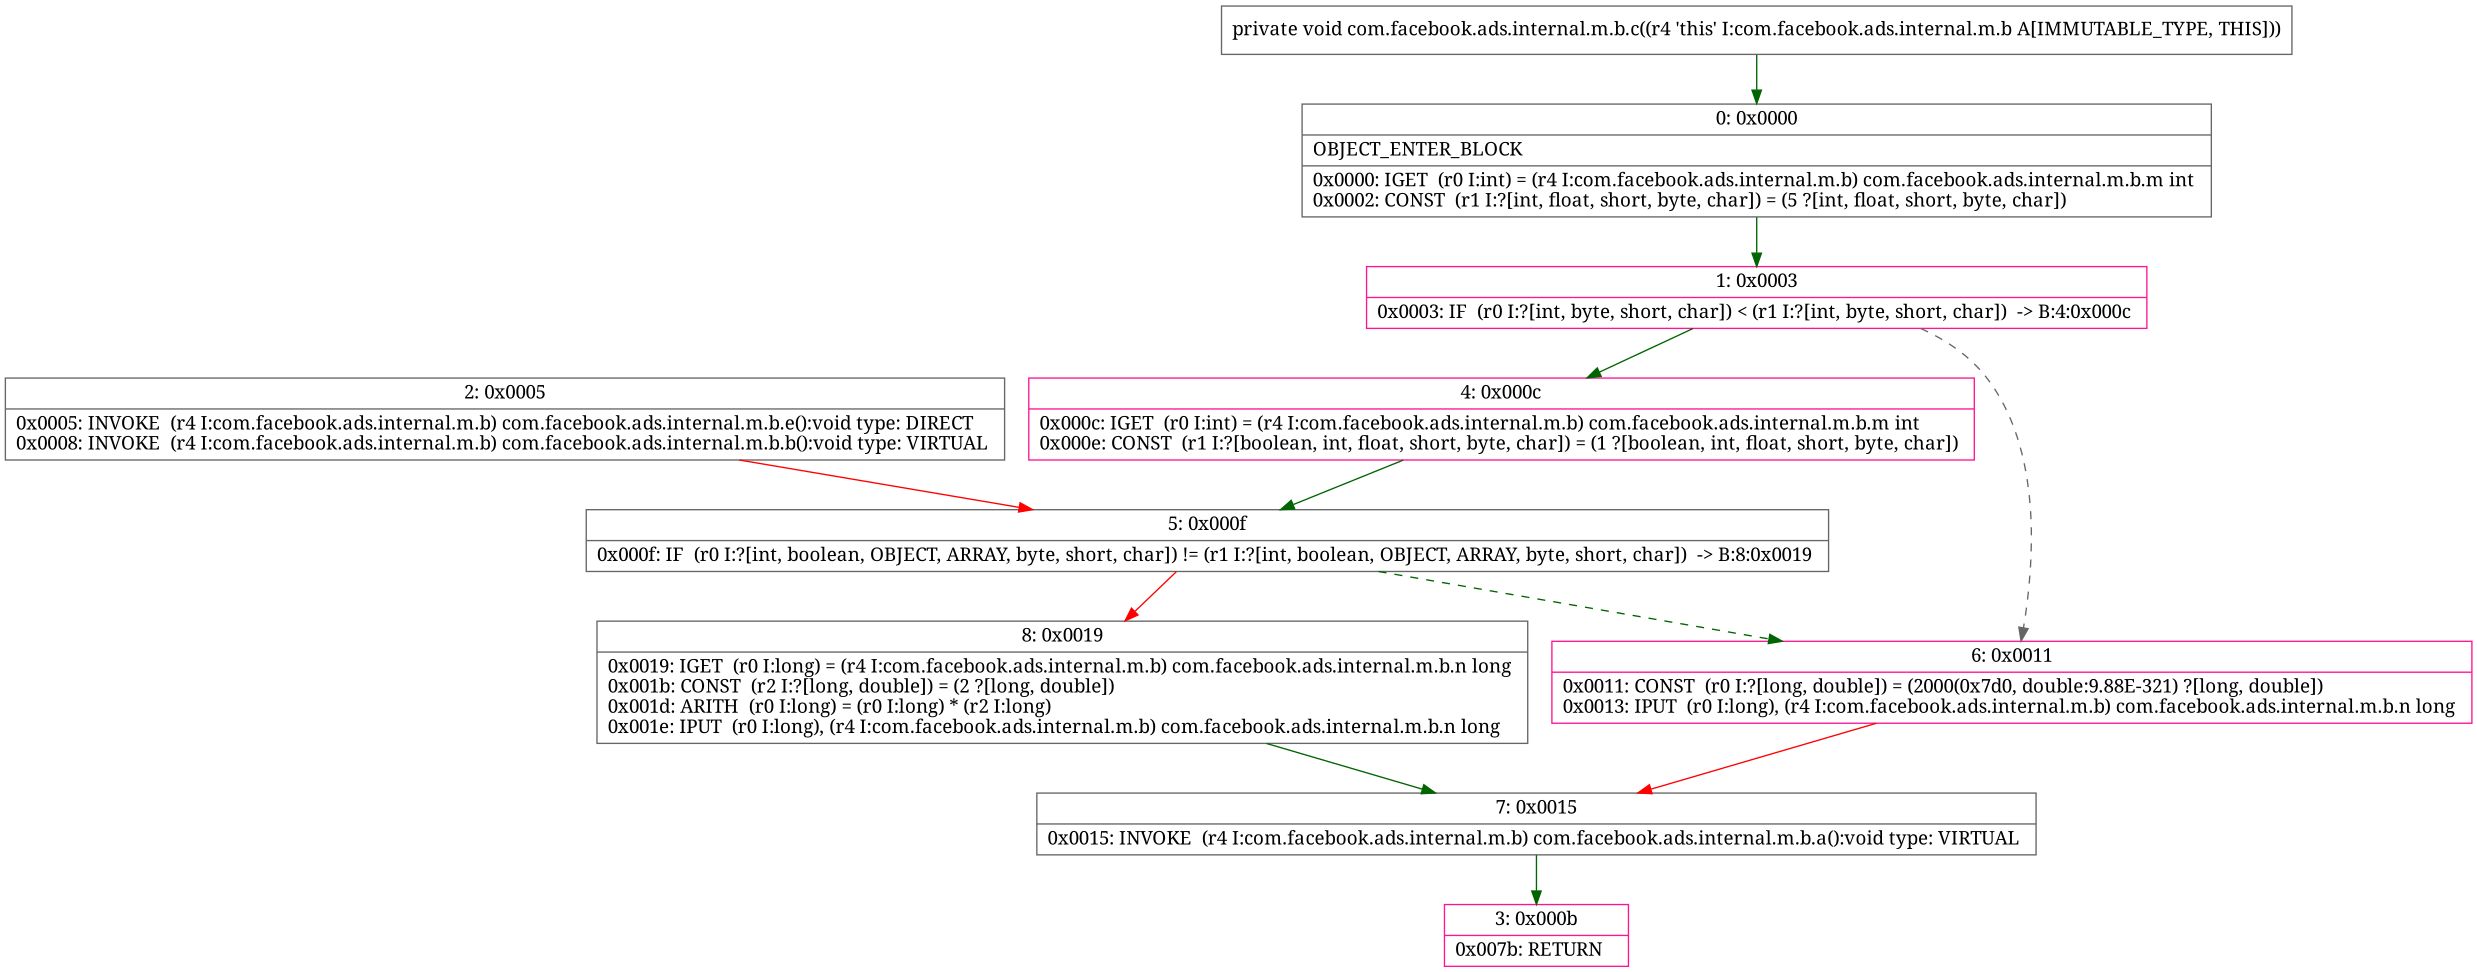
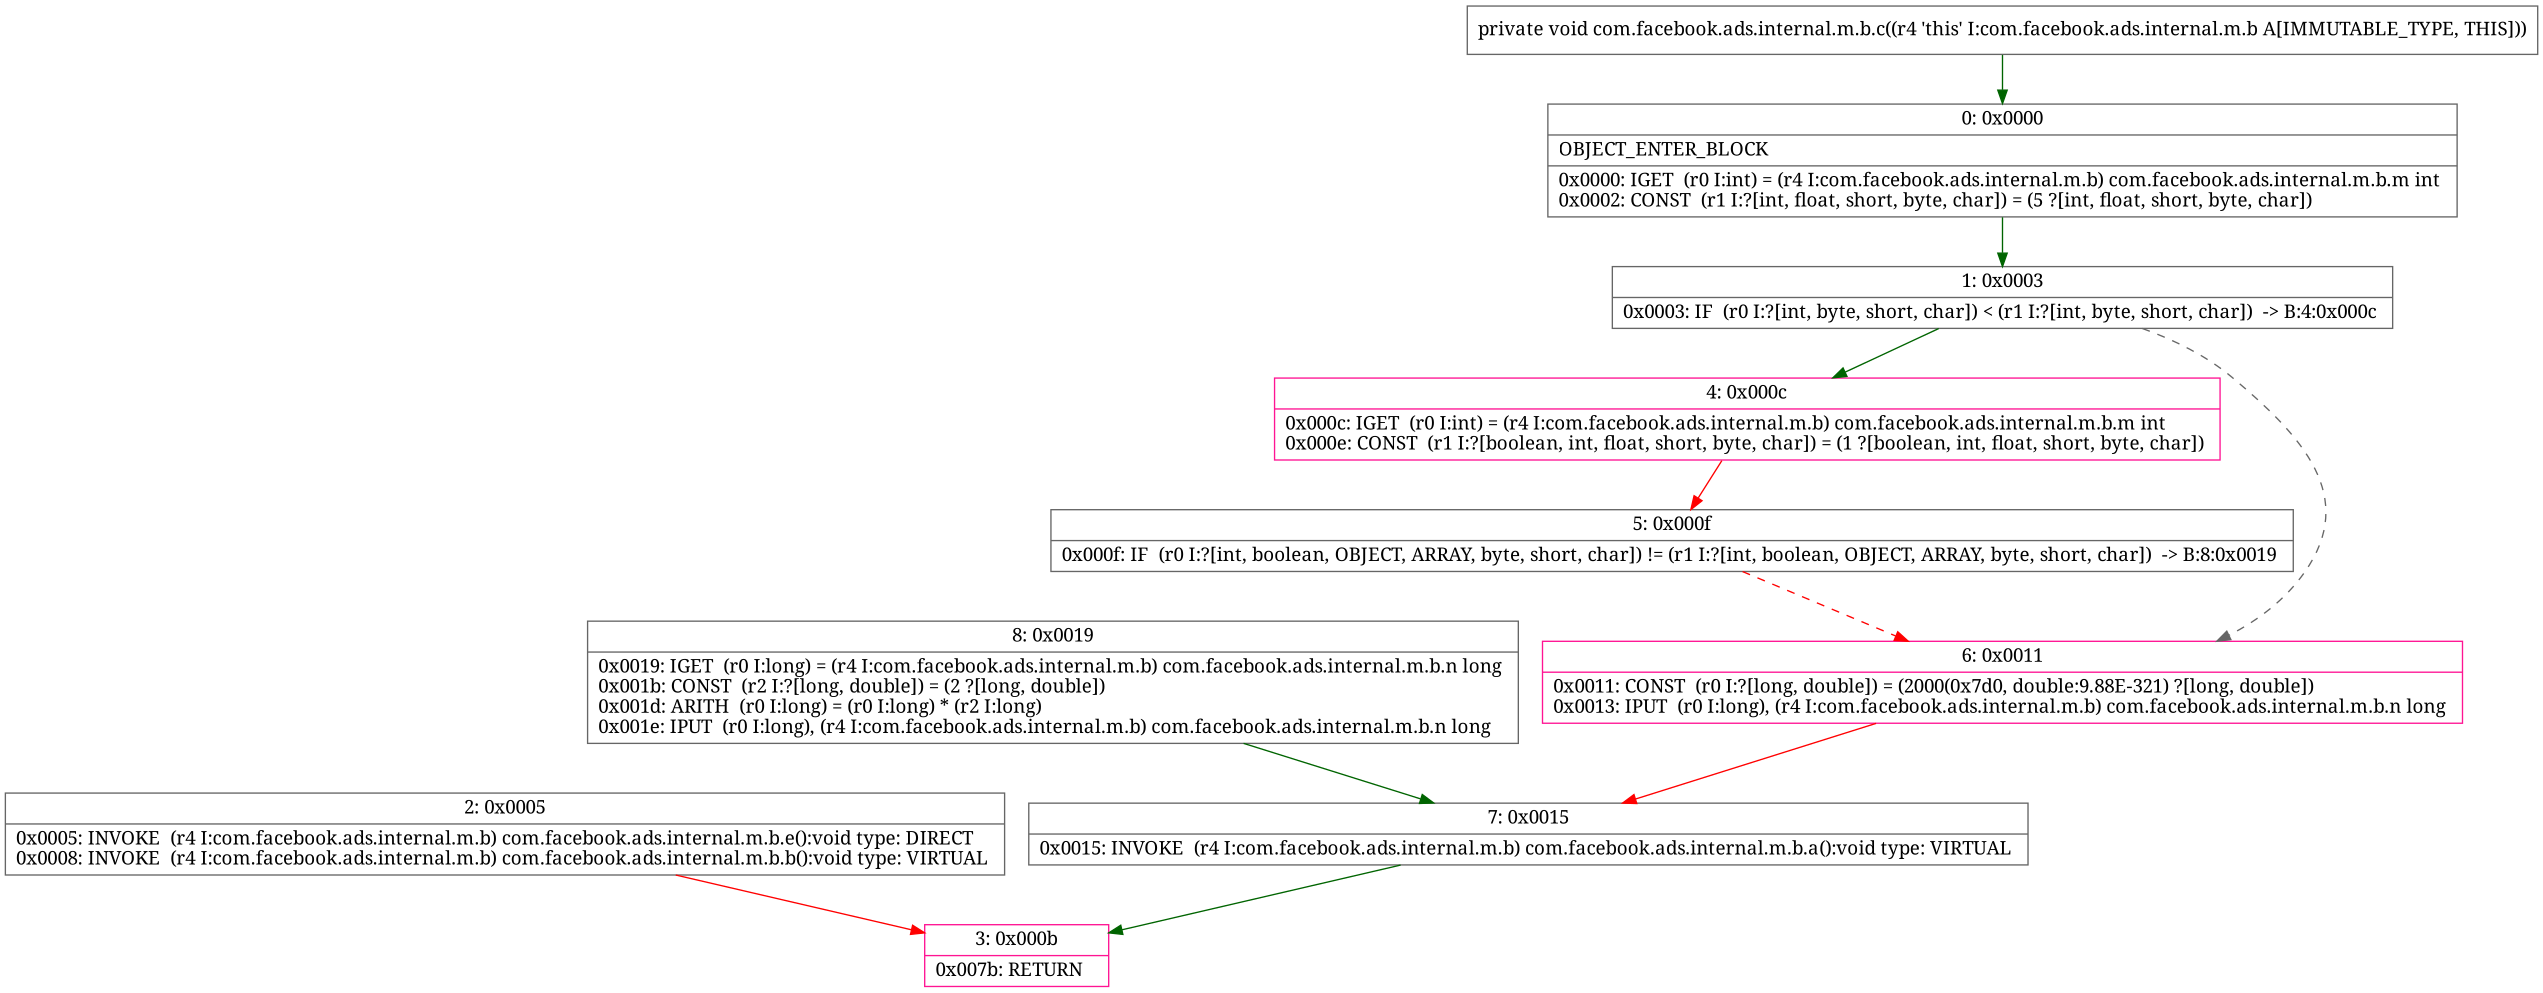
(1757, 297) -> (2002, 297)
(1348, 482) -> (1710, 479)
(879, 484) -> (794, 902)
(1156, 591) -> none
(1574, 605) -> (1819, 604)
